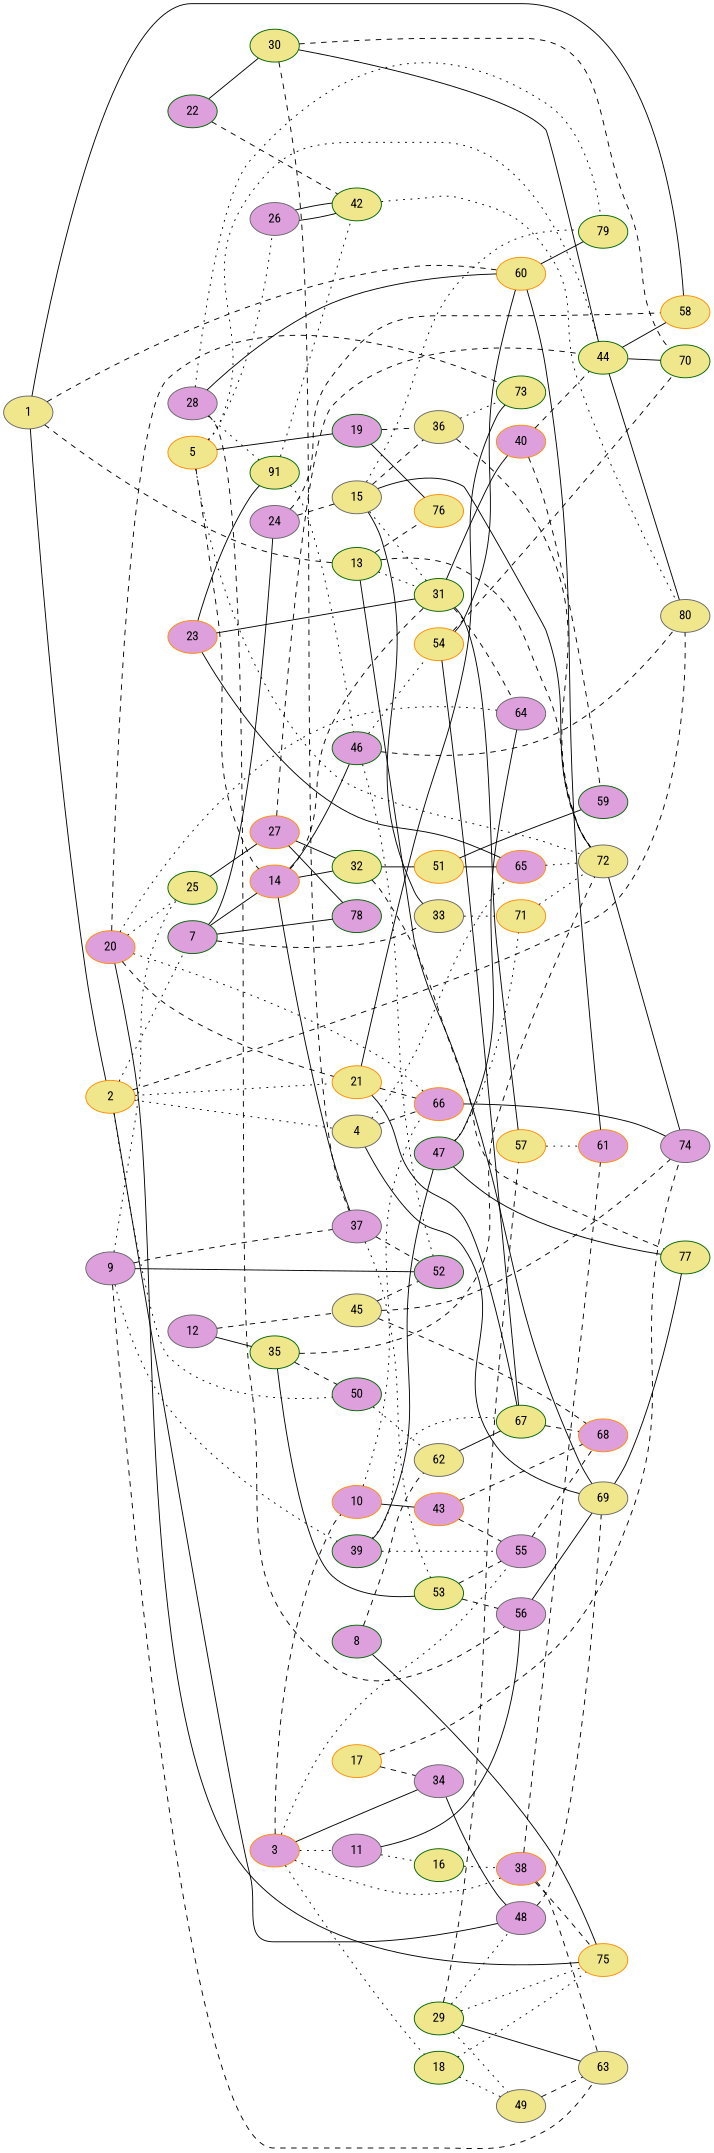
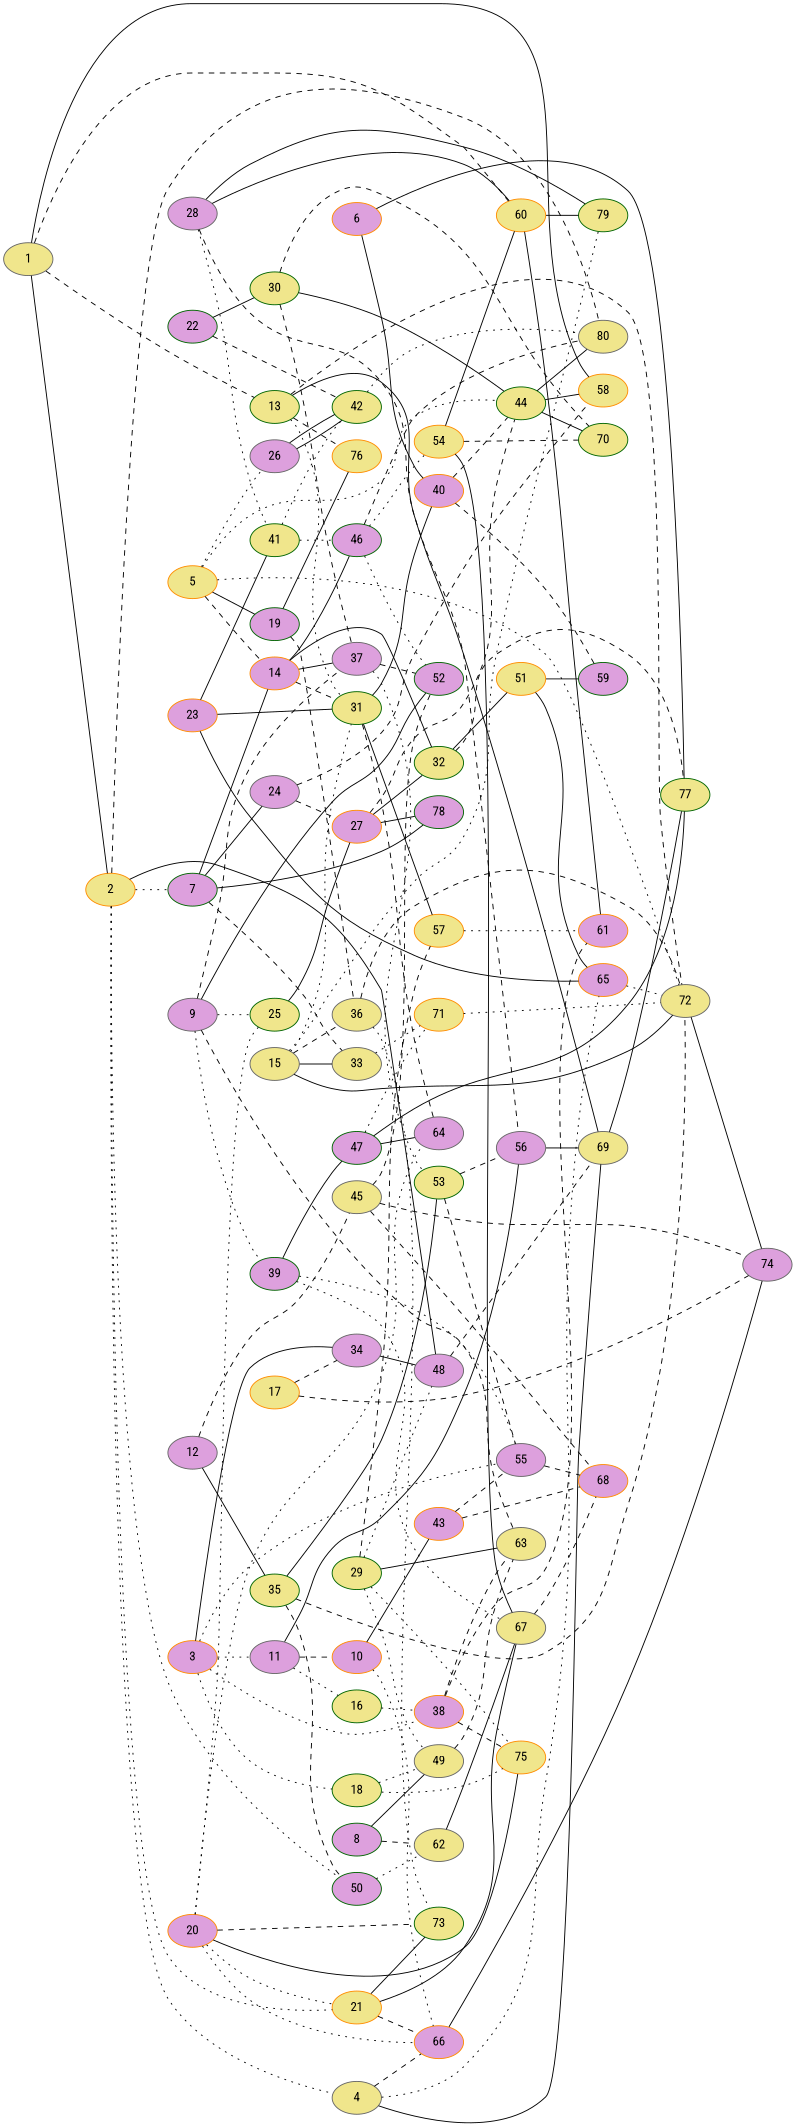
(338, 88) -> (394, 133)
none -> (357, 219)
(275, 473) -> (275, 540)
(316, 510) -> (316, 809)
(219, 1034) -> (264, 1985)
(521, 1422) -> (521, 1628)
(288, 1670) -> (316, 1657)
(502, 1787) -> (398, 1800)
